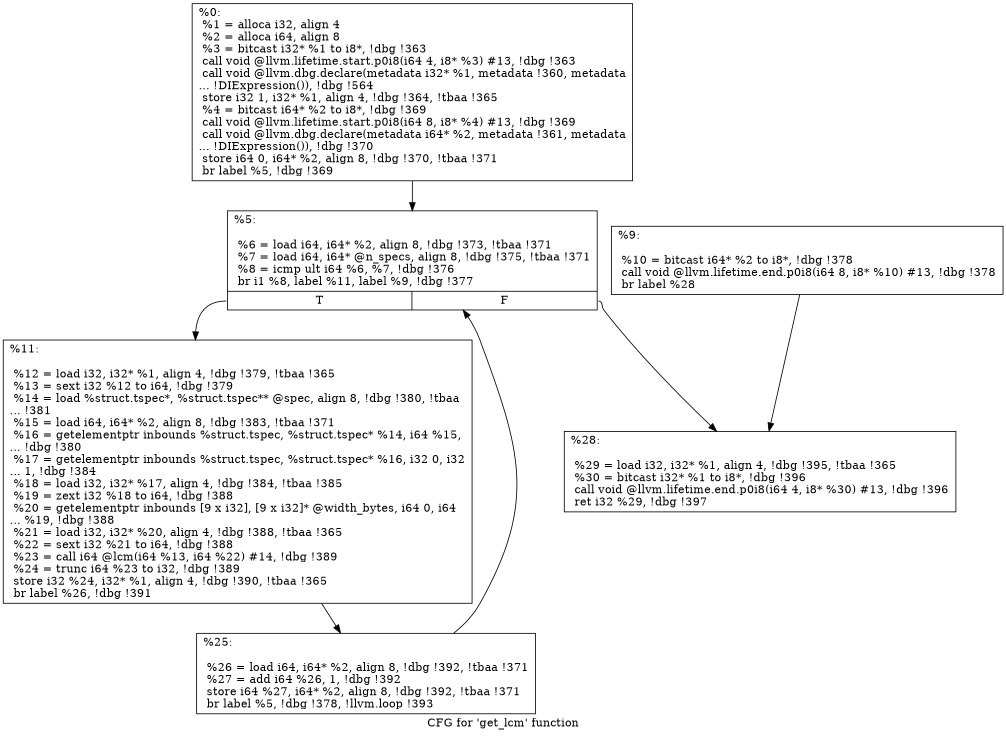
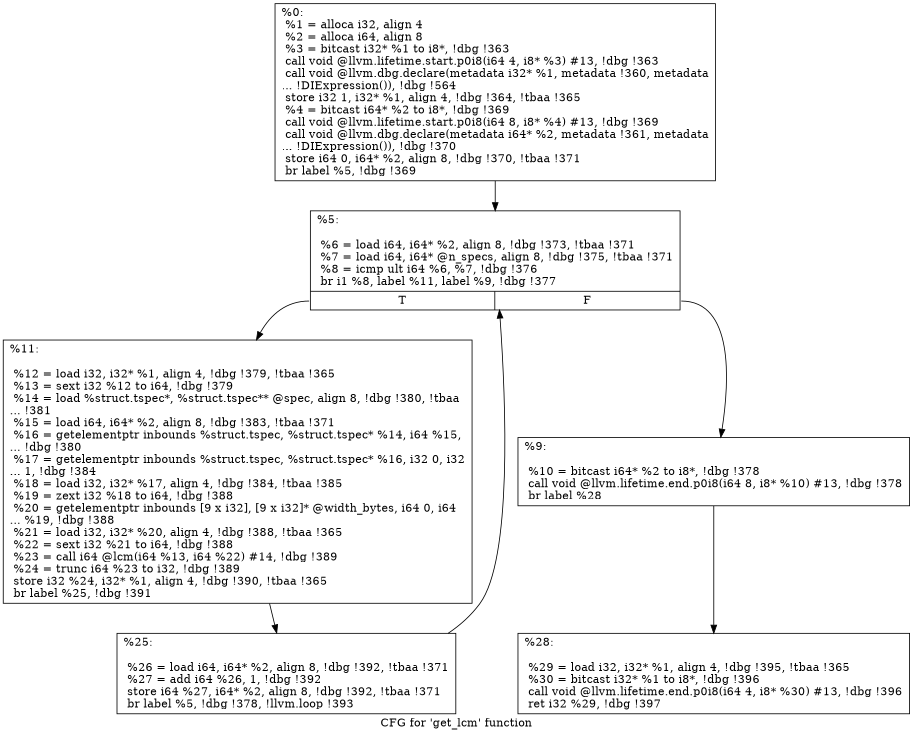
(651, 366) -> (725, 354)
(81, 594) -> (81, 594)
